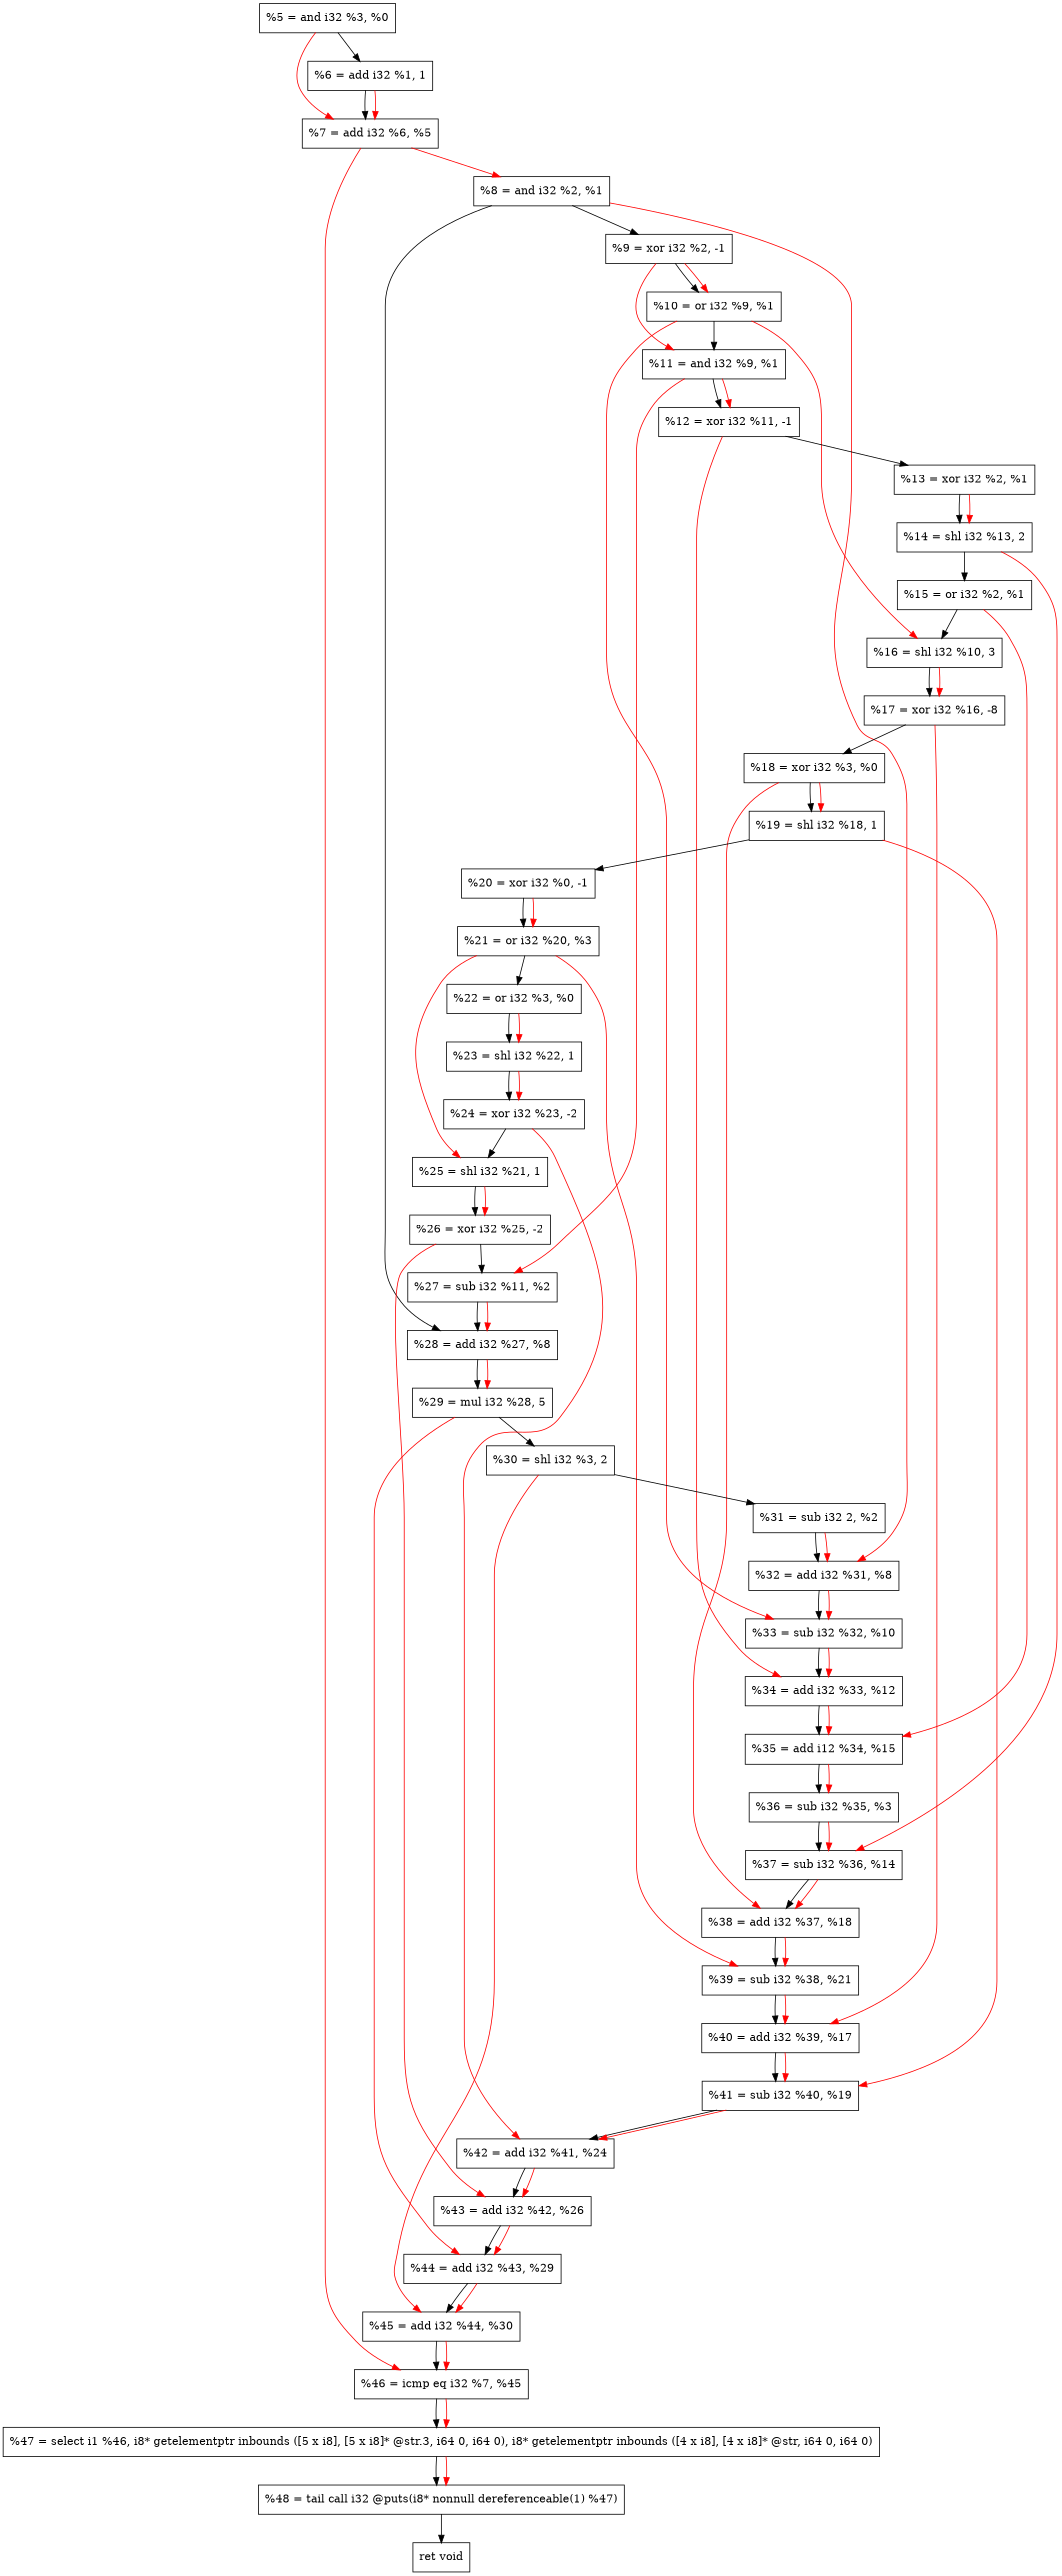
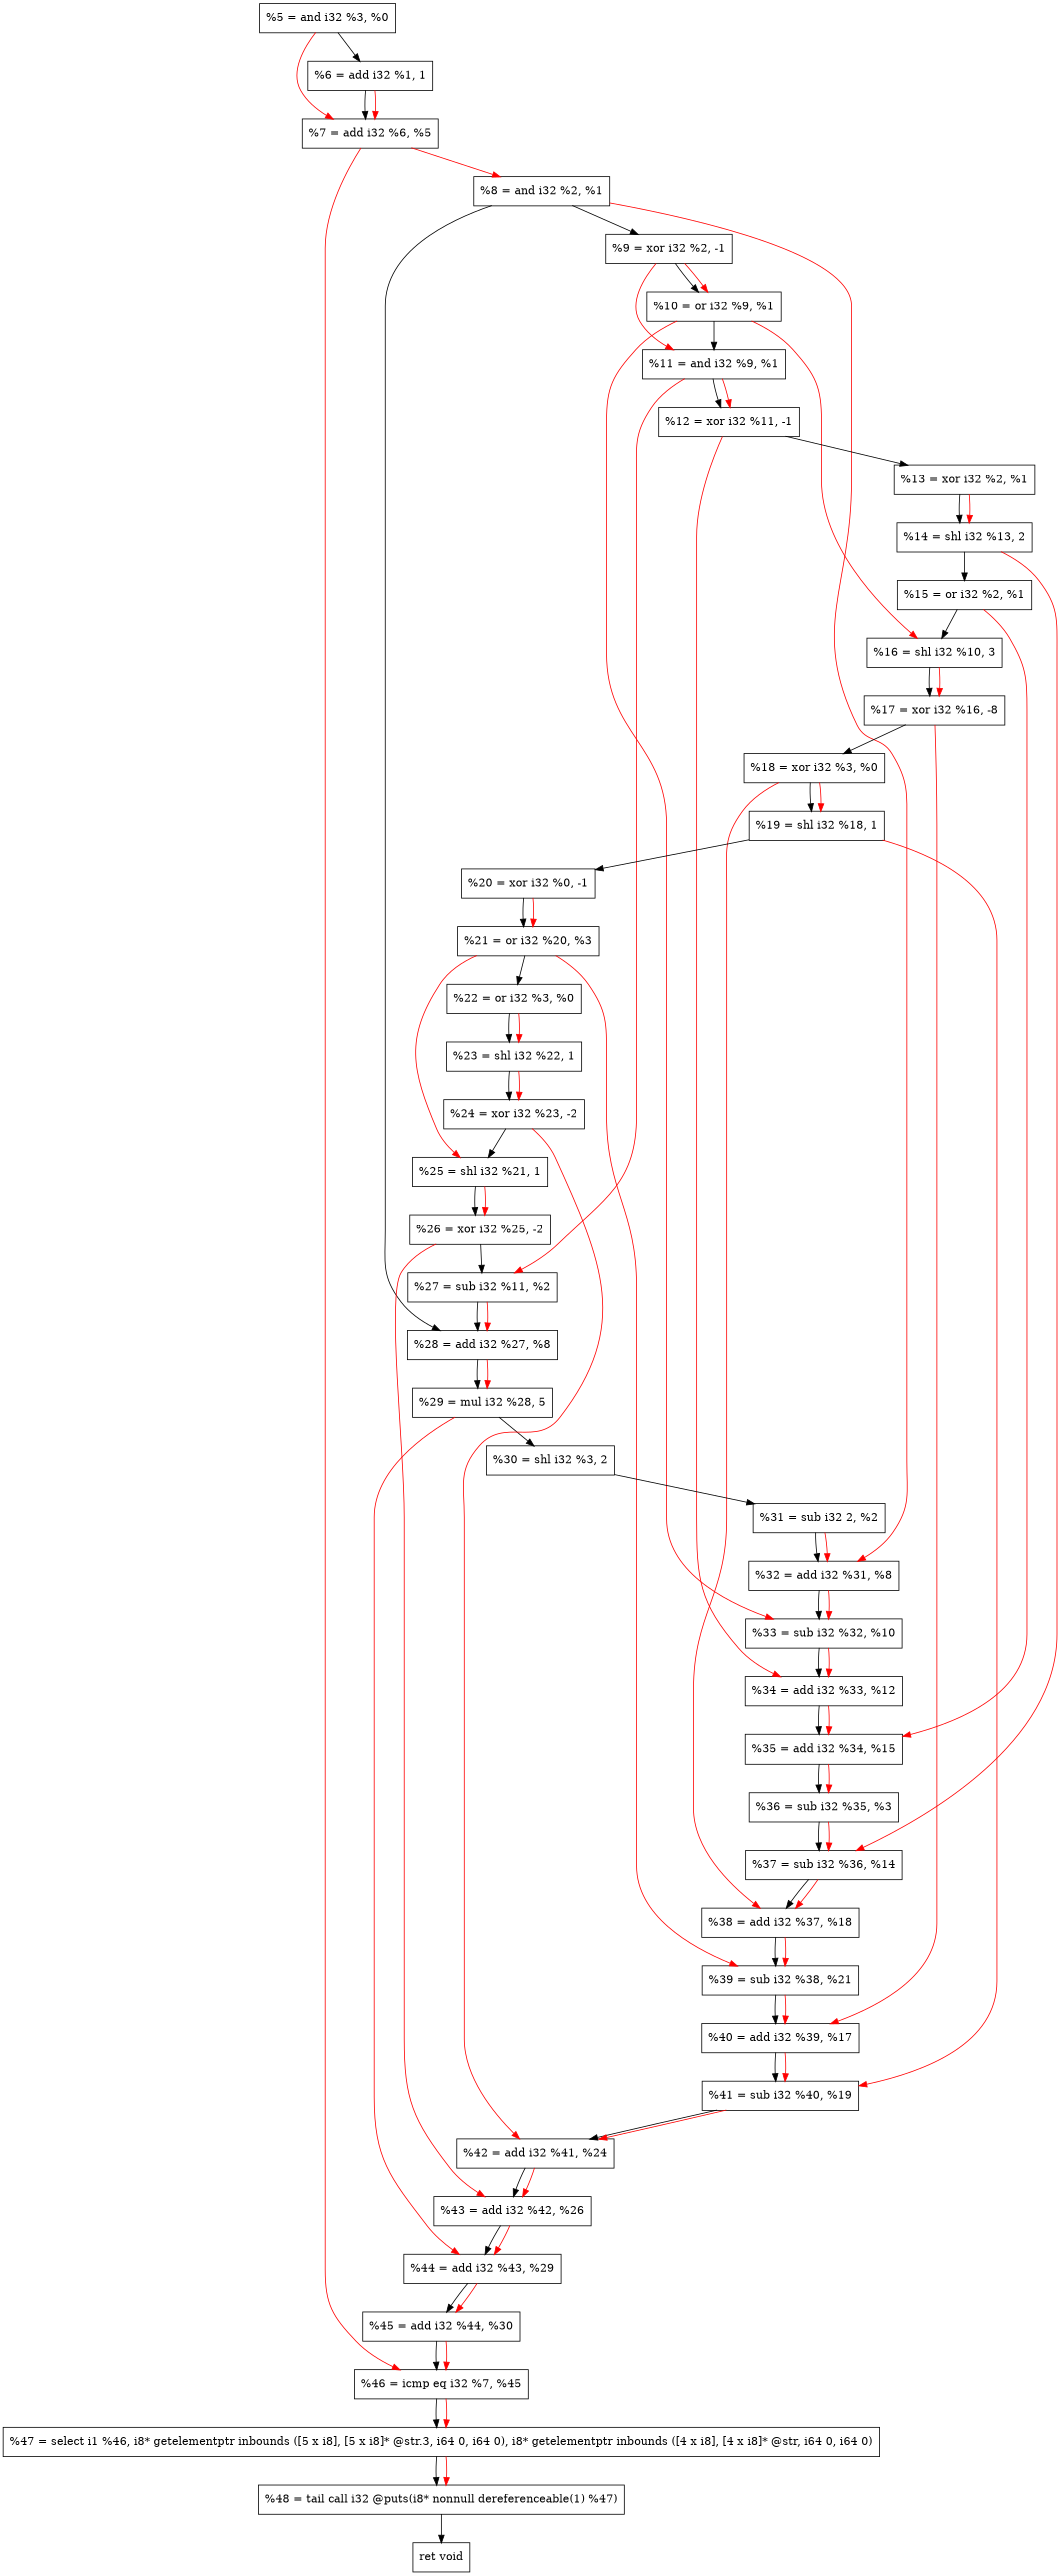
(824, 1749) -> (824, 1749)
(494, 1899) -> none
